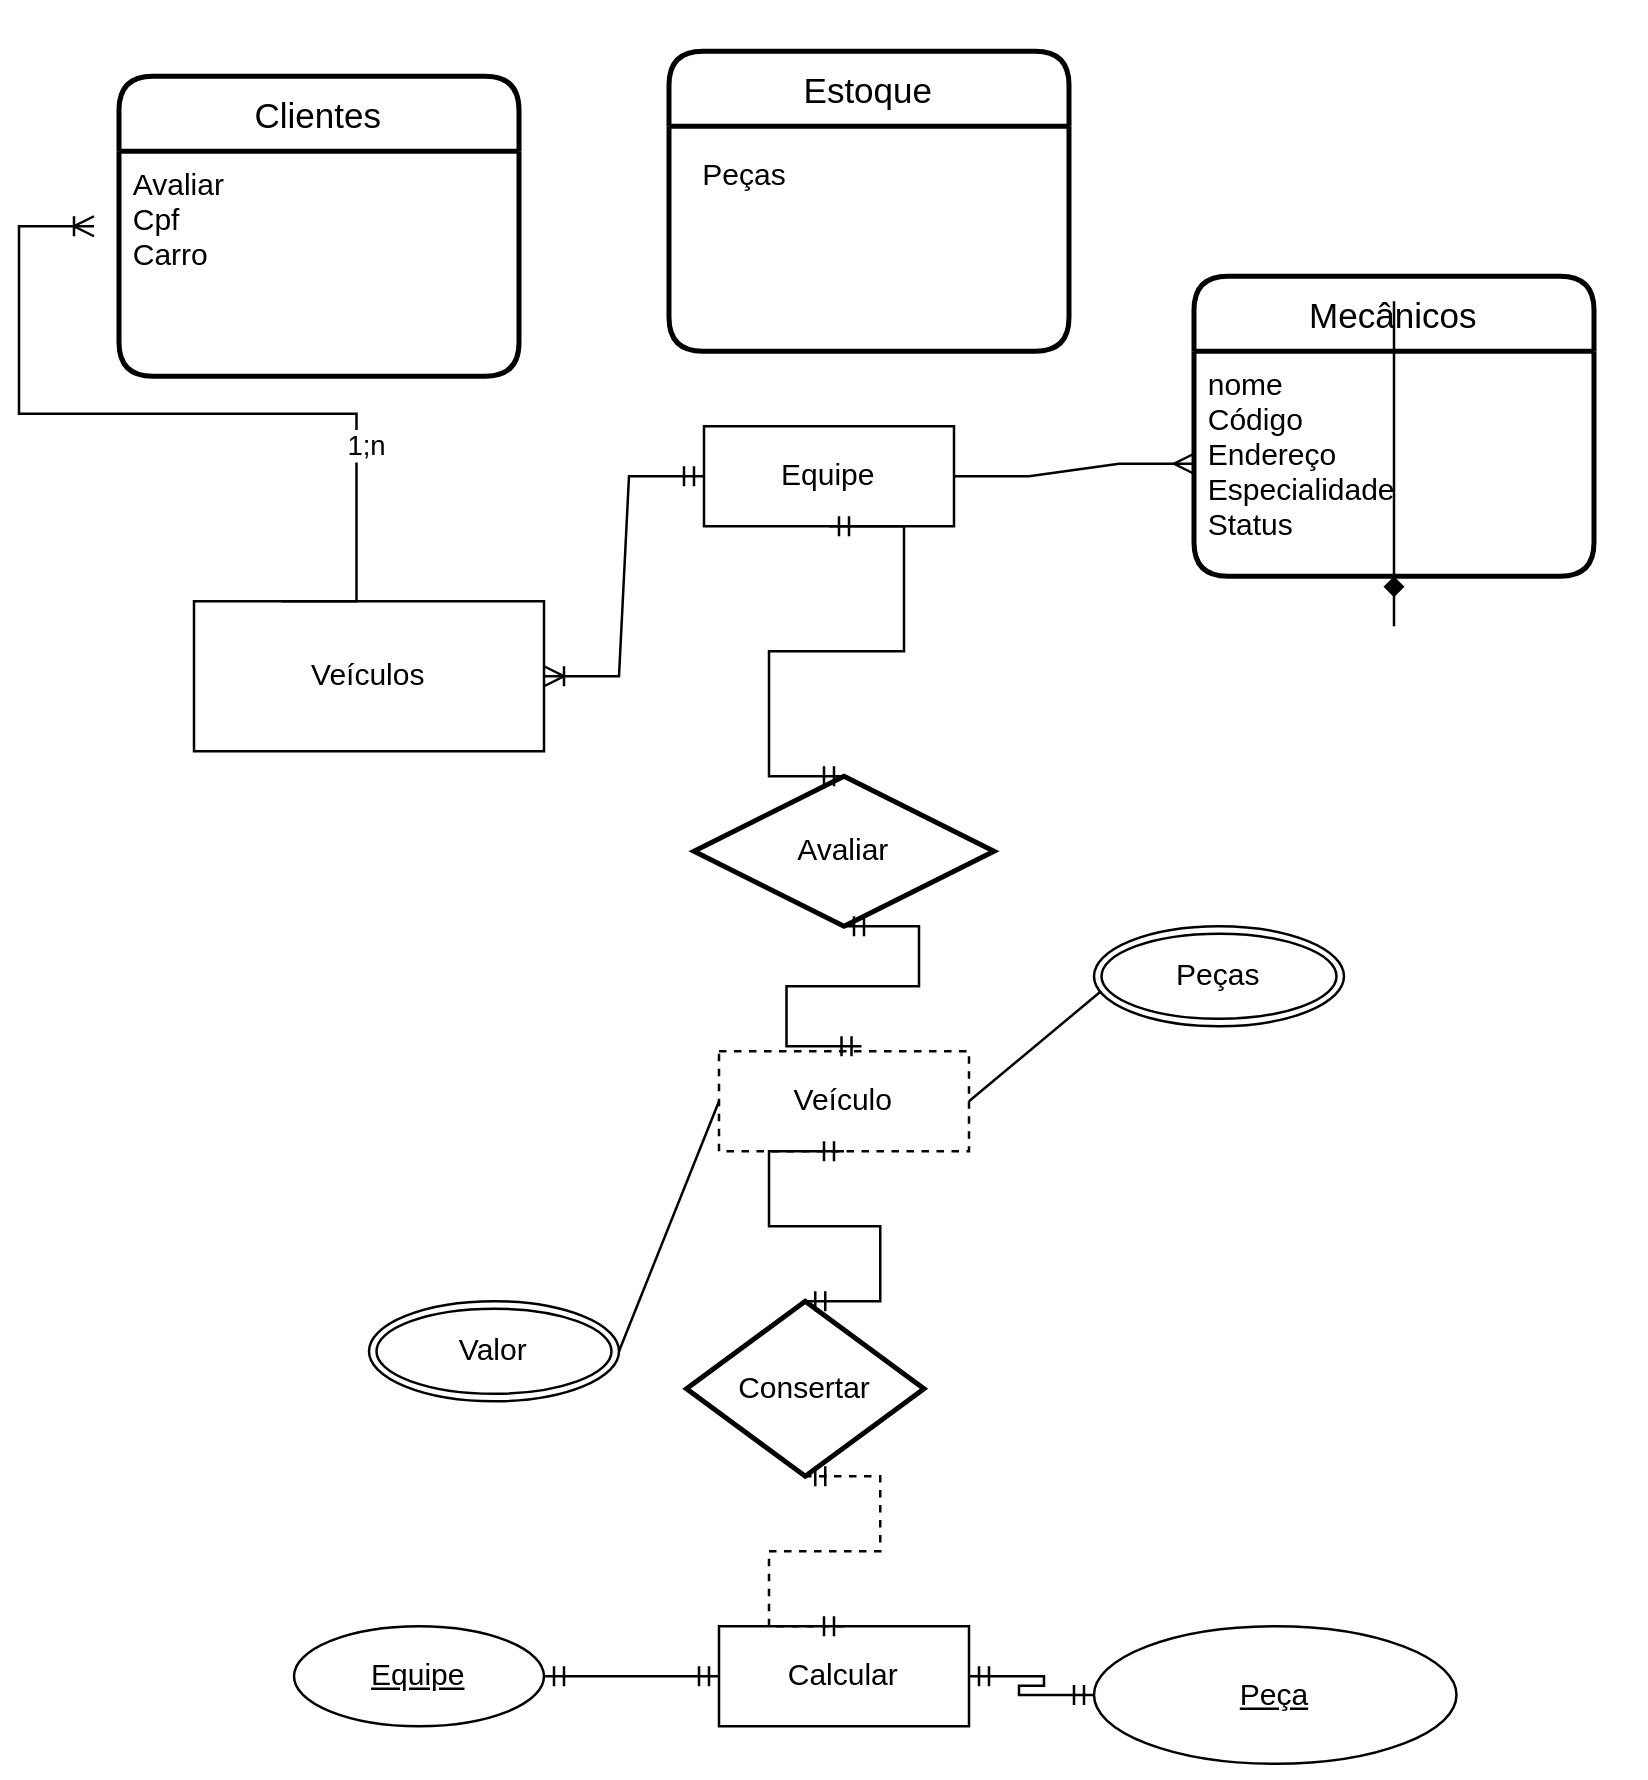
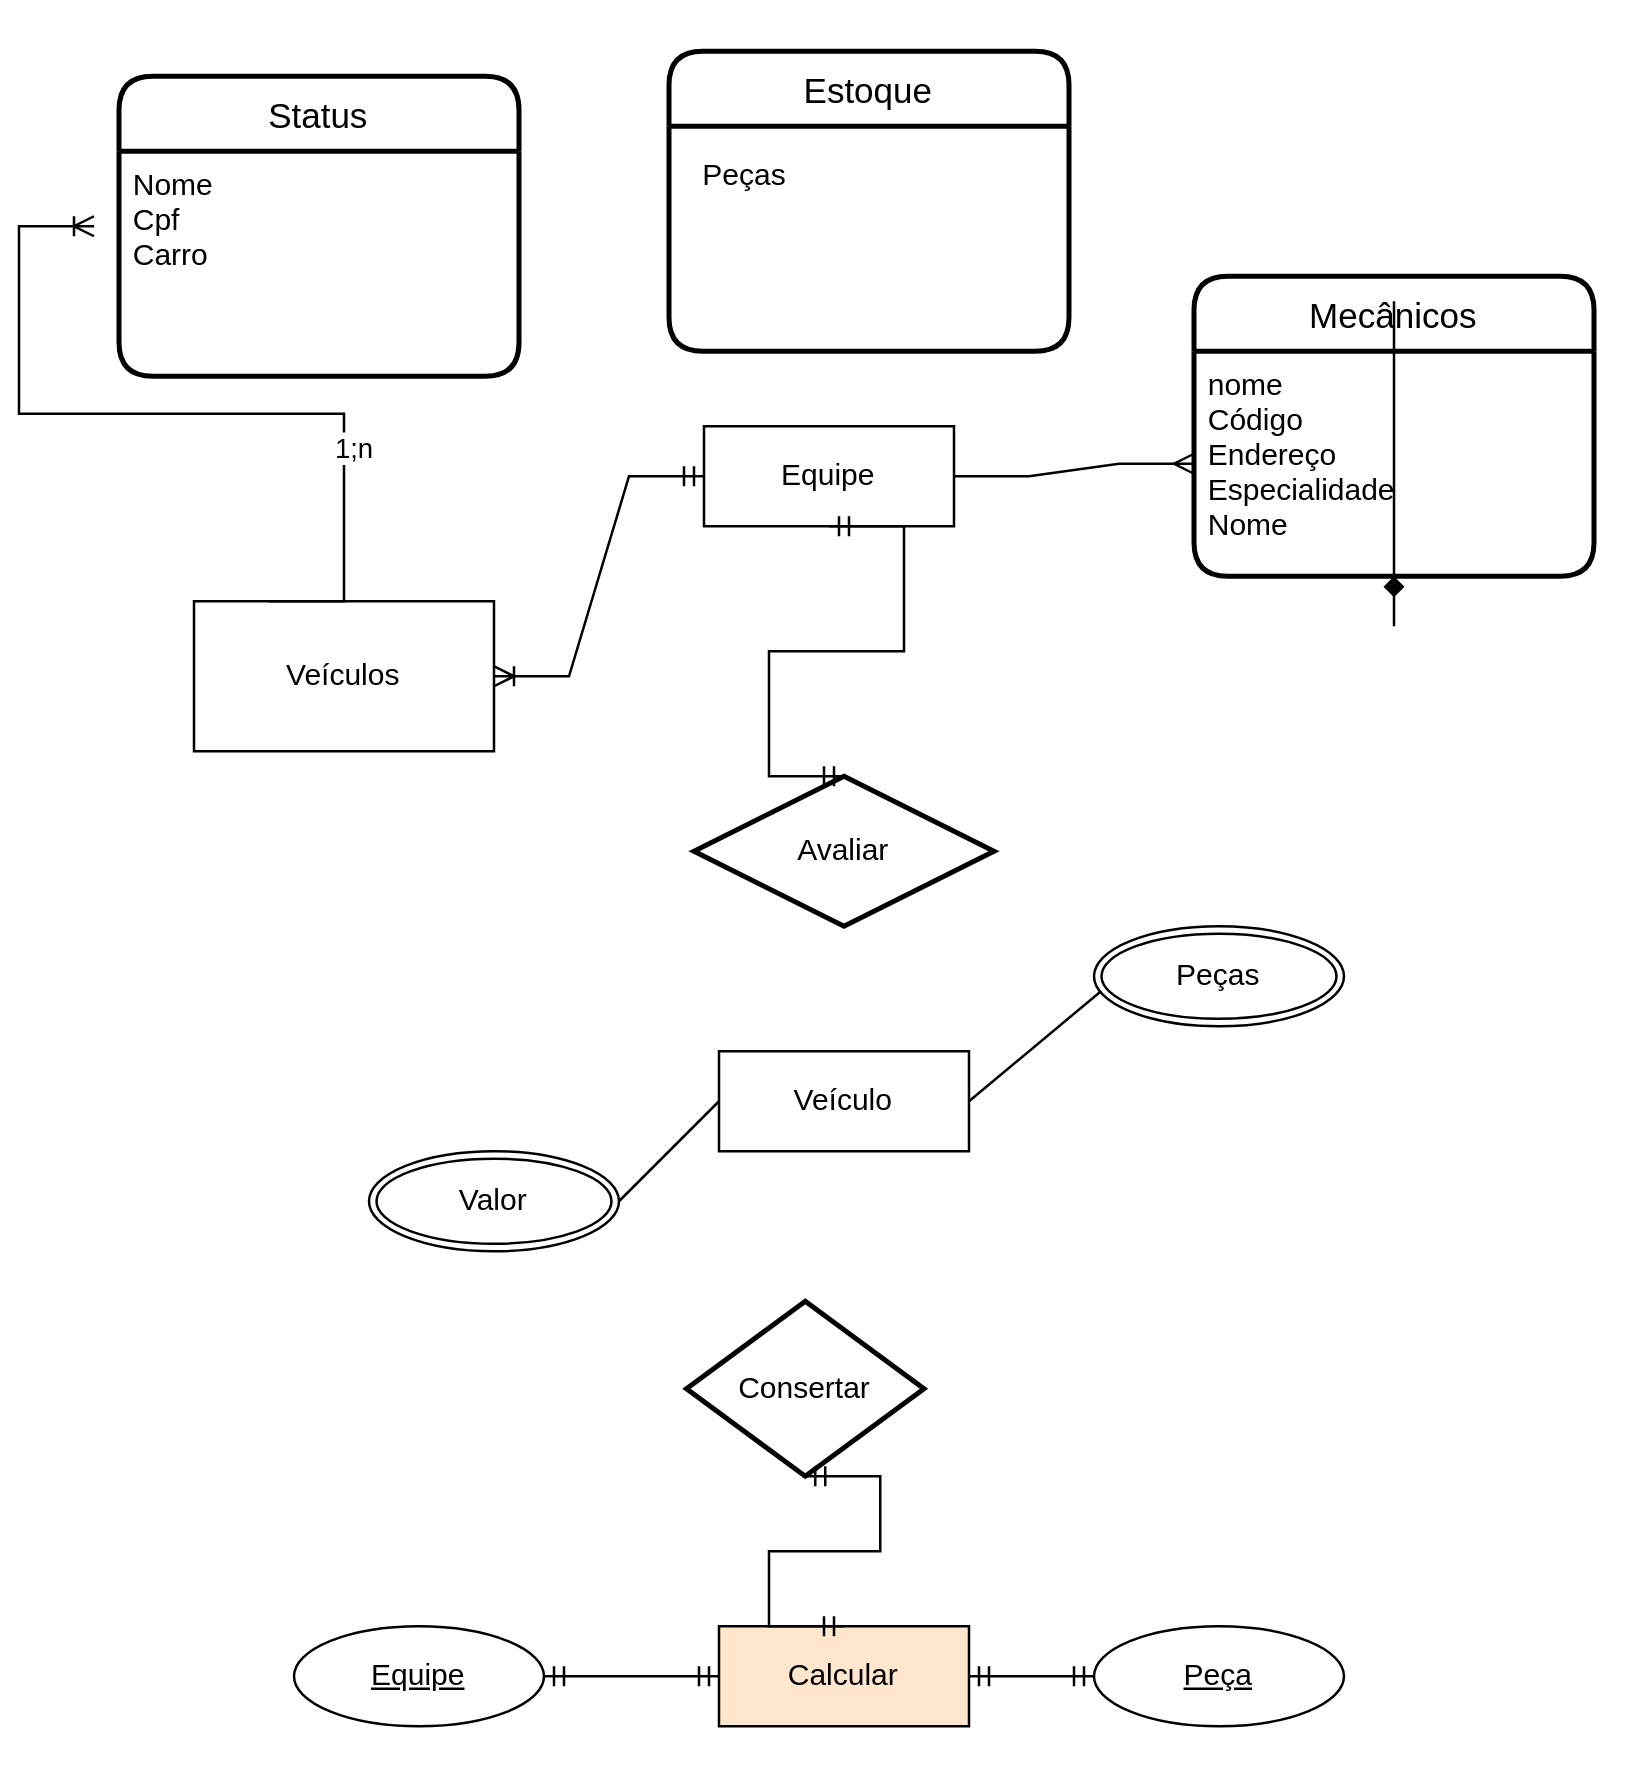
(318, 116) -> (318, 116)
(184, 185) -> (166, 185)
(1241, 385) -> (1241, 385)
(369, 676) -> (344, 676)
(851, 986) -> none
(844, 1101) -> (844, 1101)
(861, 1226) -> none
(494, 1351) -> (494, 1201)
(860, 1551) -> (860, 1551)
(844, 1676) -> (844, 1676)
(1275, 1695) -> (1219, 1676)
